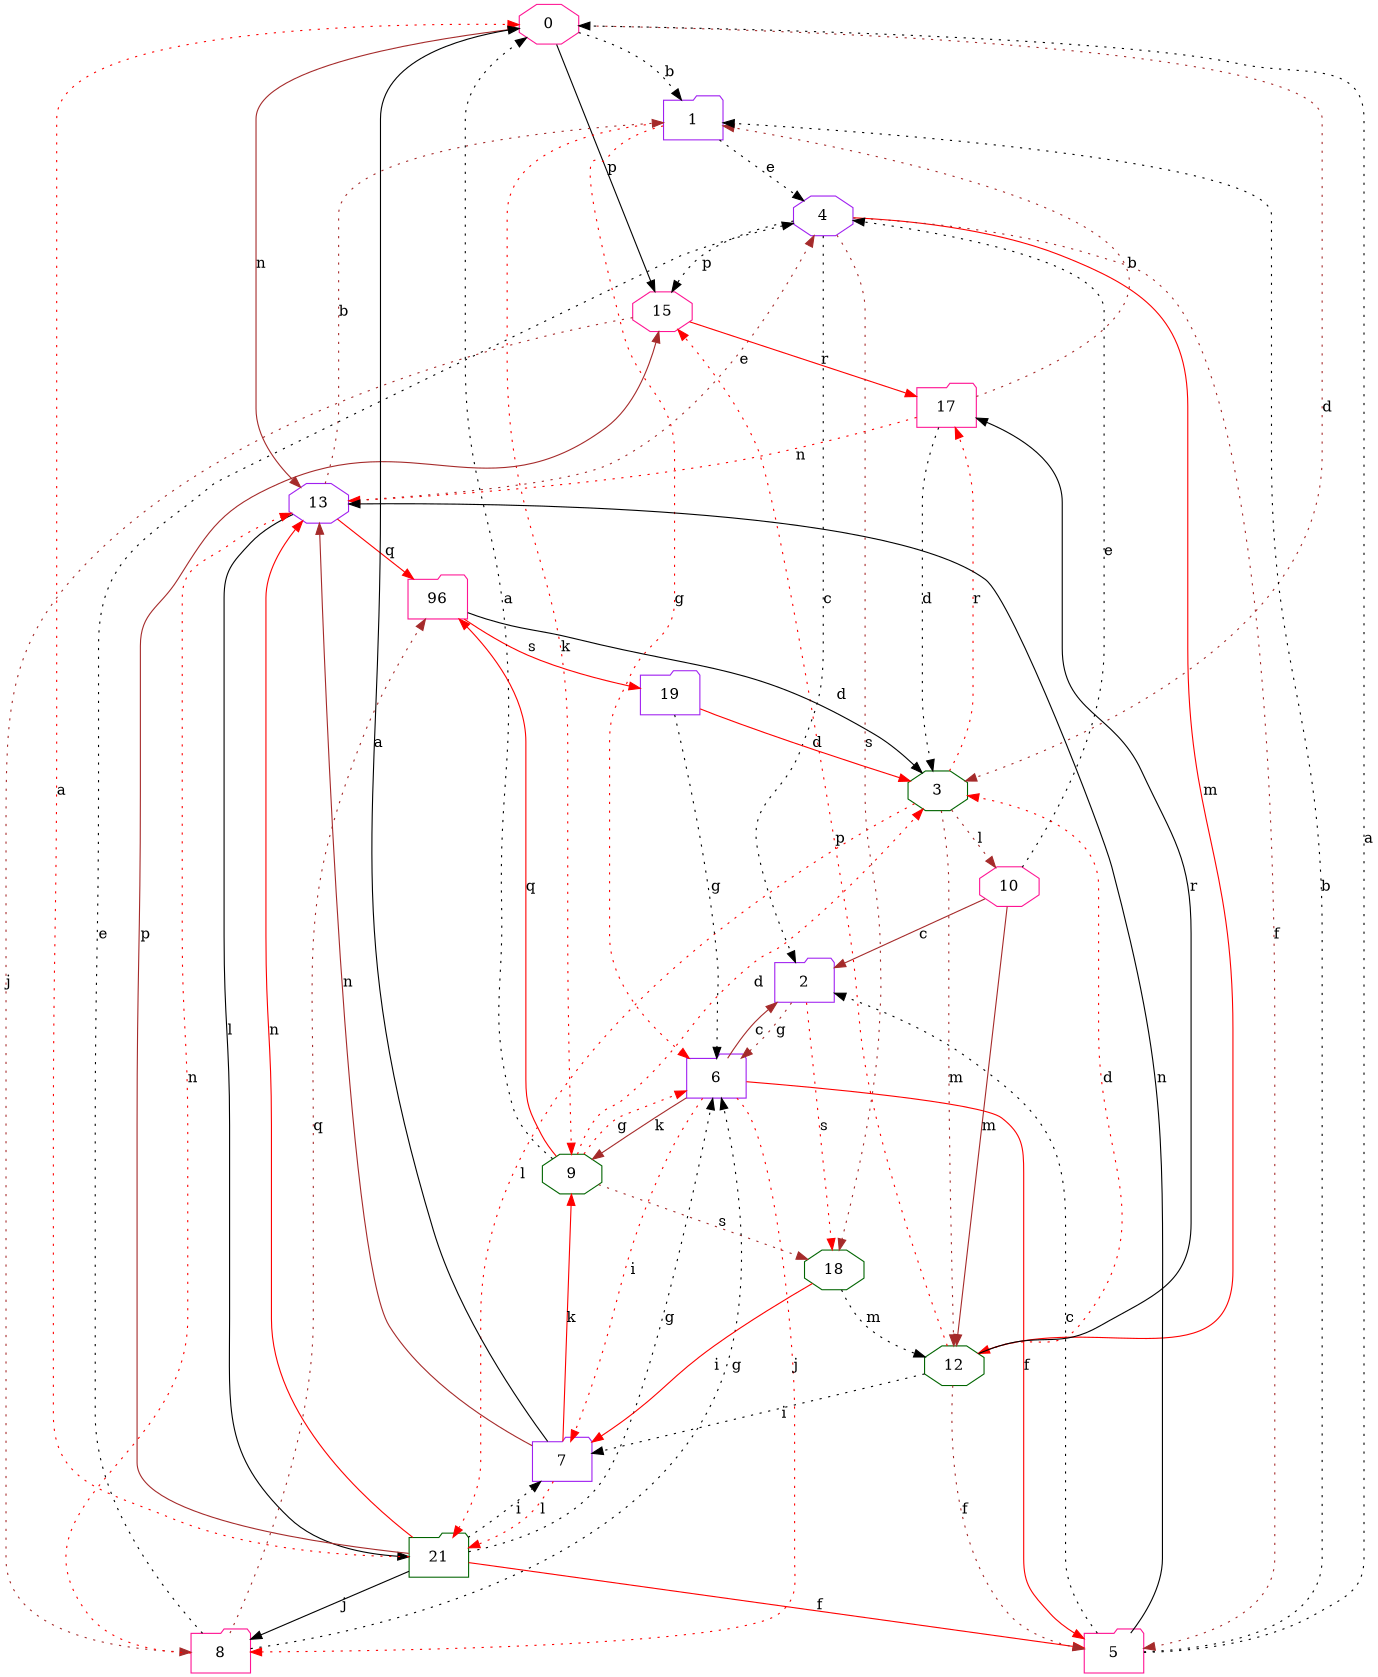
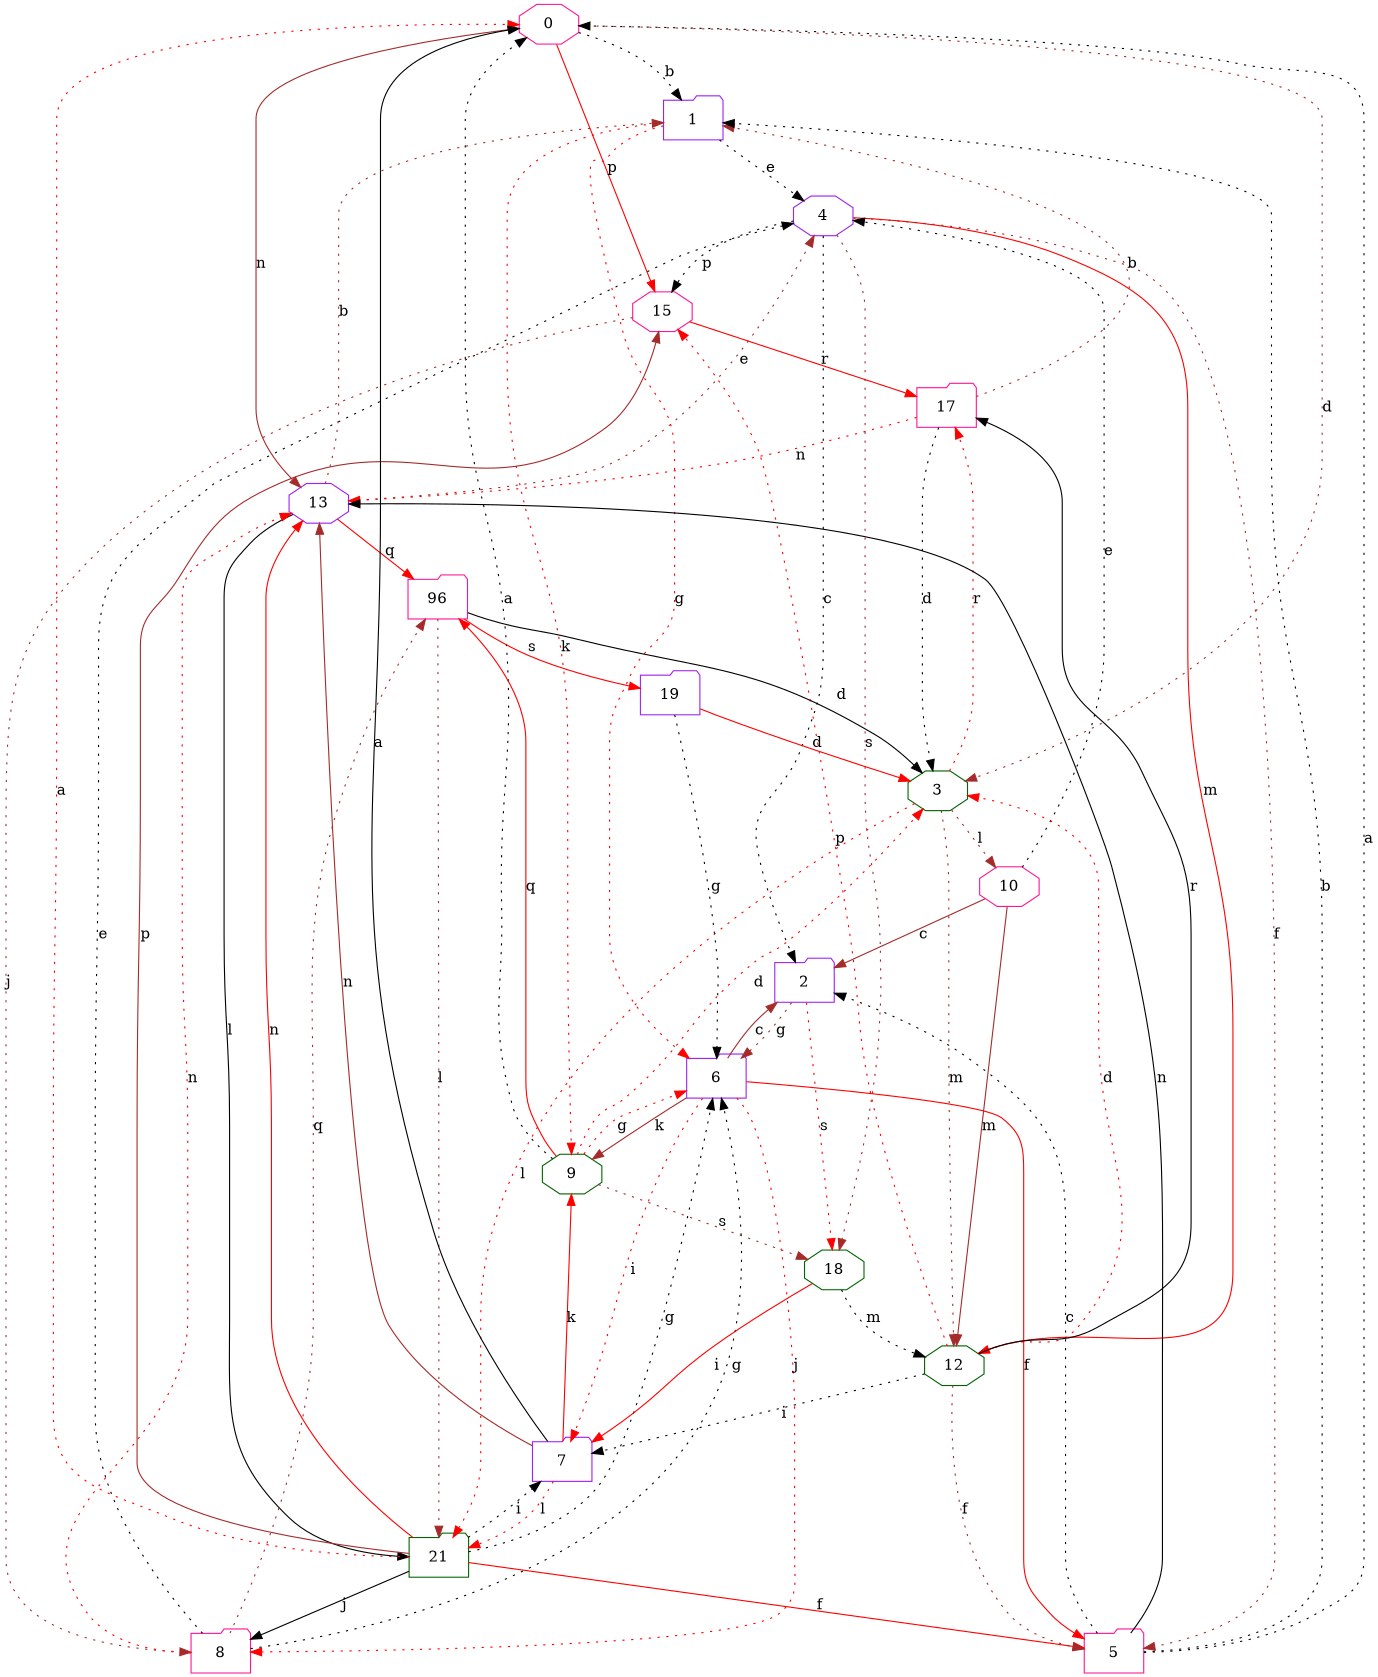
(606, 169) -> (606, 169)
none -> (439, 1073)
